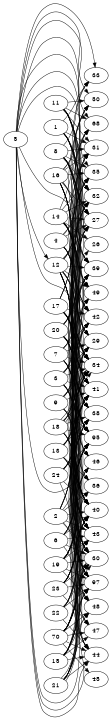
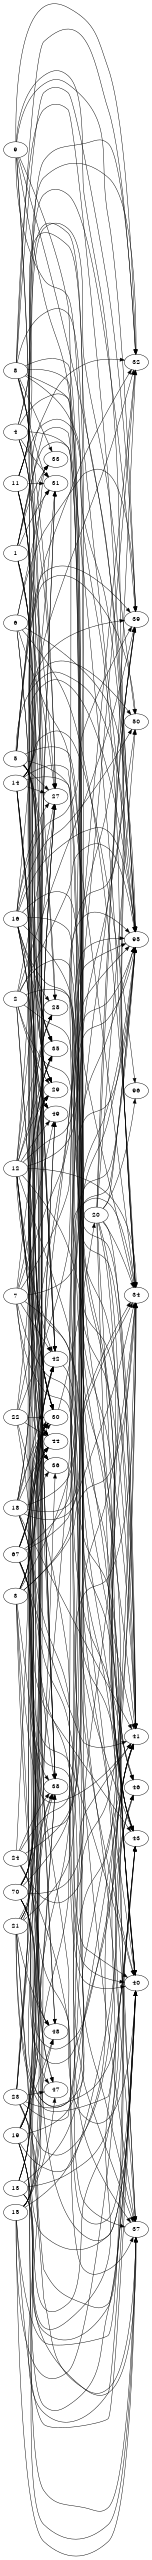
(96, 124) -> (56, 1008)
(30, 219) -> (43, 1055)
(96, 244) -> (136, 1091)
(76, 301) -> none
(56, 306) -> (16, 1555)
(76, 442) -> (78, 1319)
(74, 538) -> (88, 1692)
(96, 583) -> (136, 2229)
(96, 679) -> none
